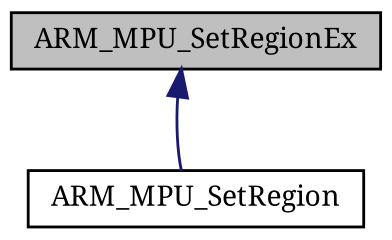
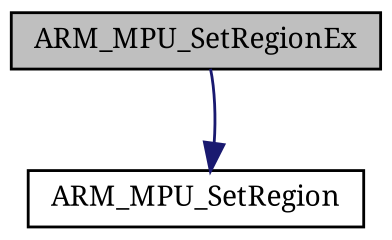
(177, 134) -> (215, 106)
